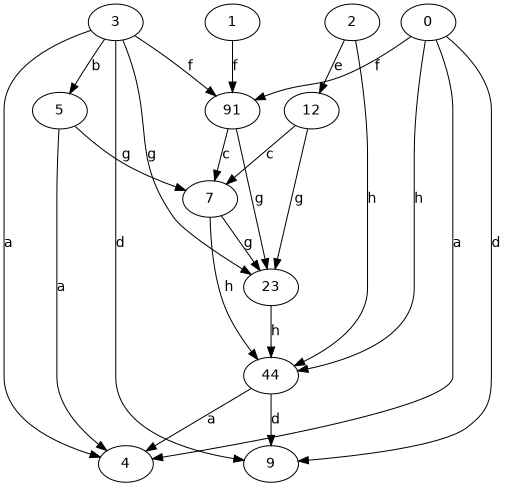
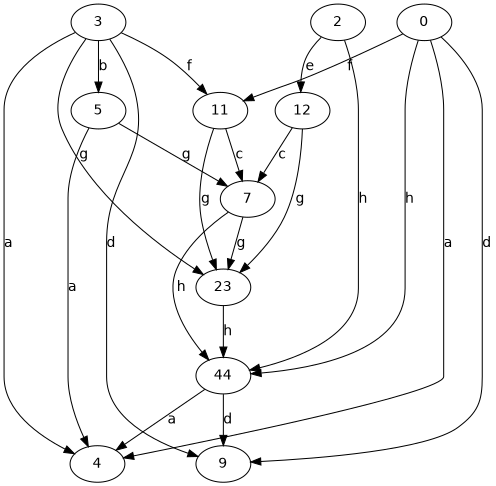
(232, 22) -> none
(232, 111) -> (220, 111)
